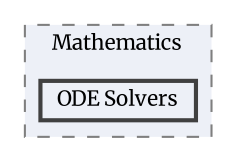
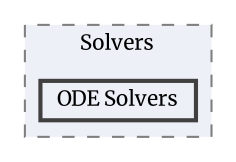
(118, 45) -> (118, 45)
